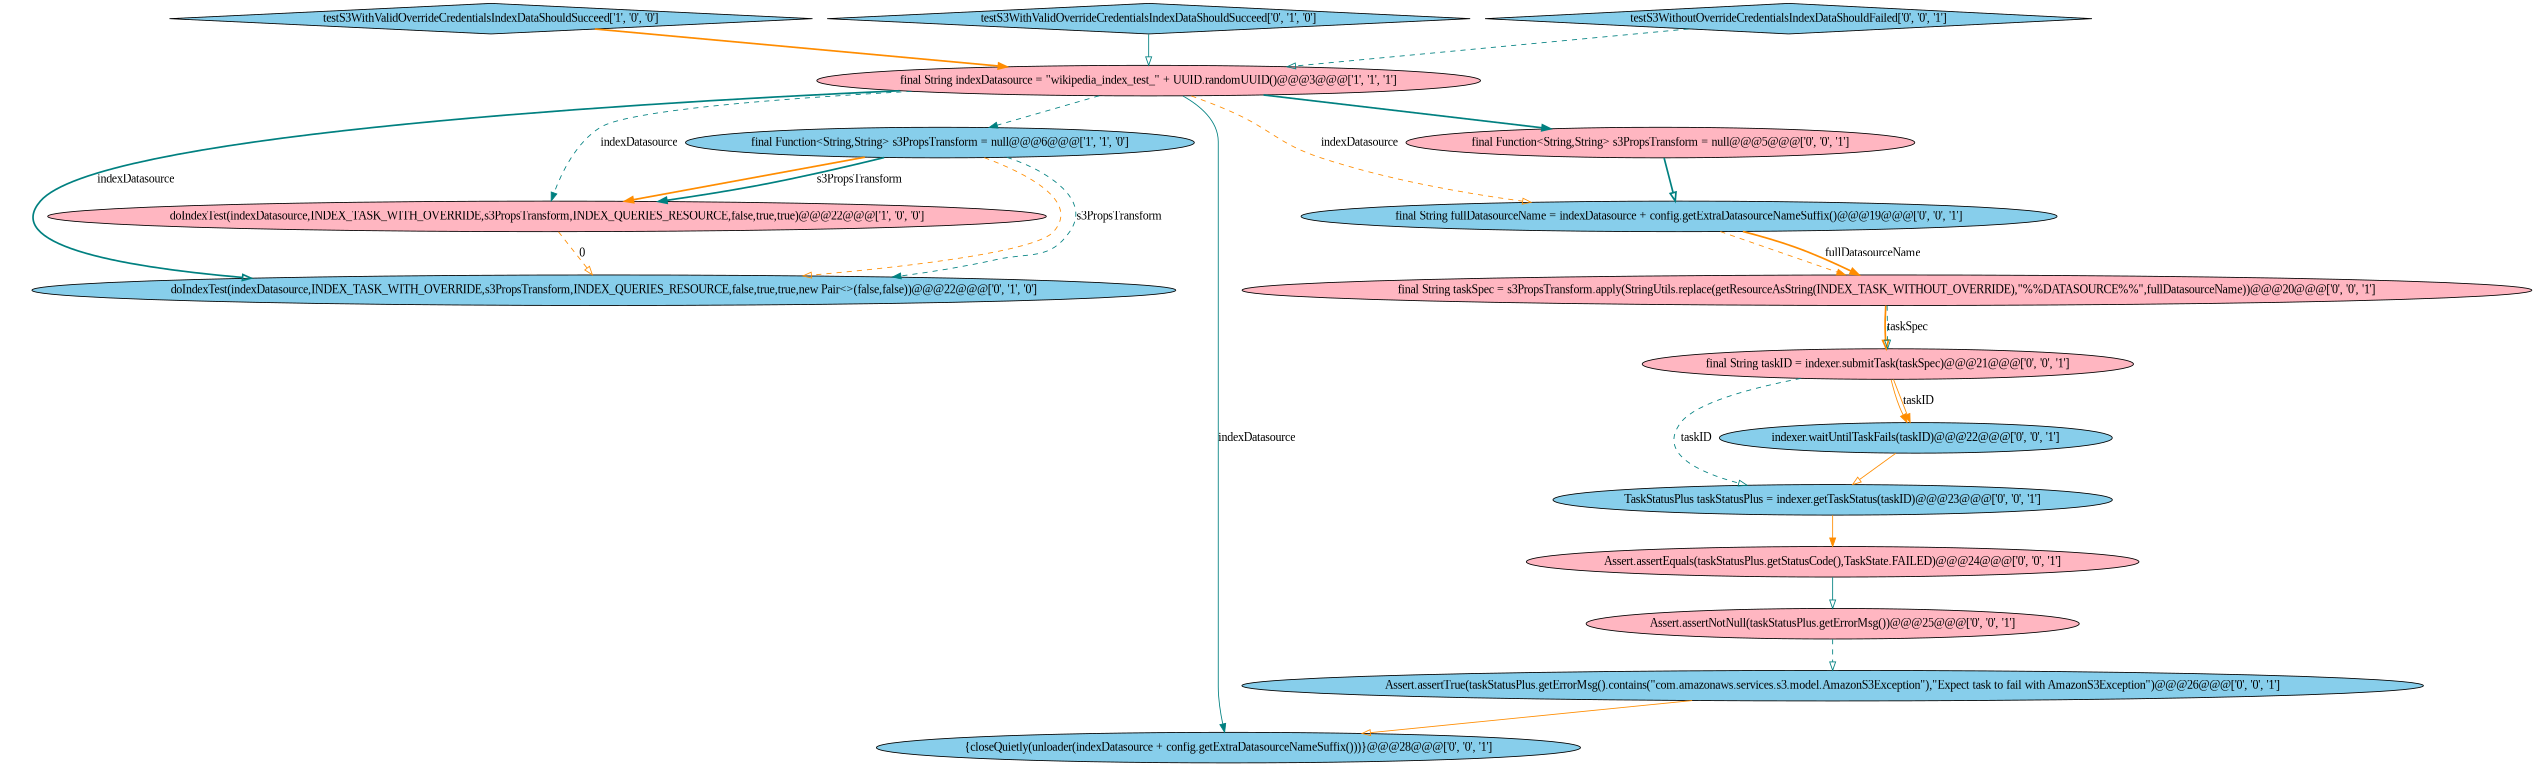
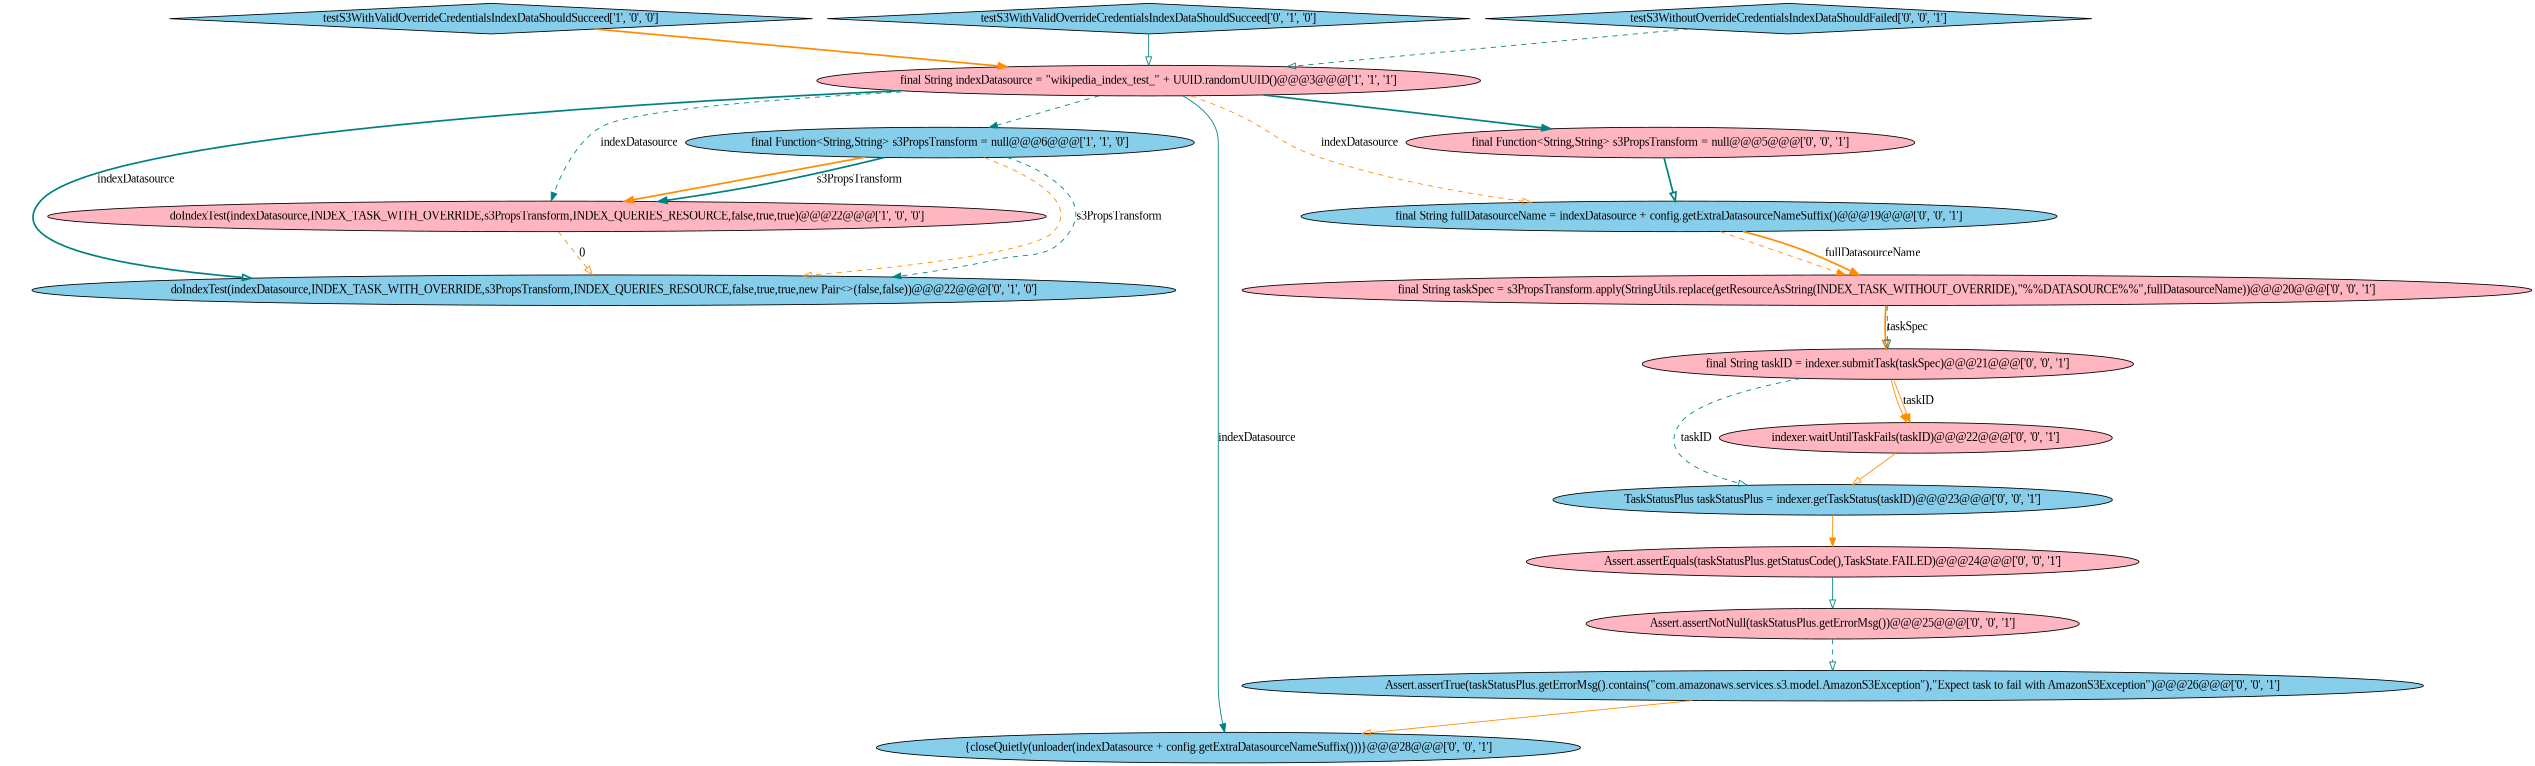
(1916, 438) -> (1916, 438)
